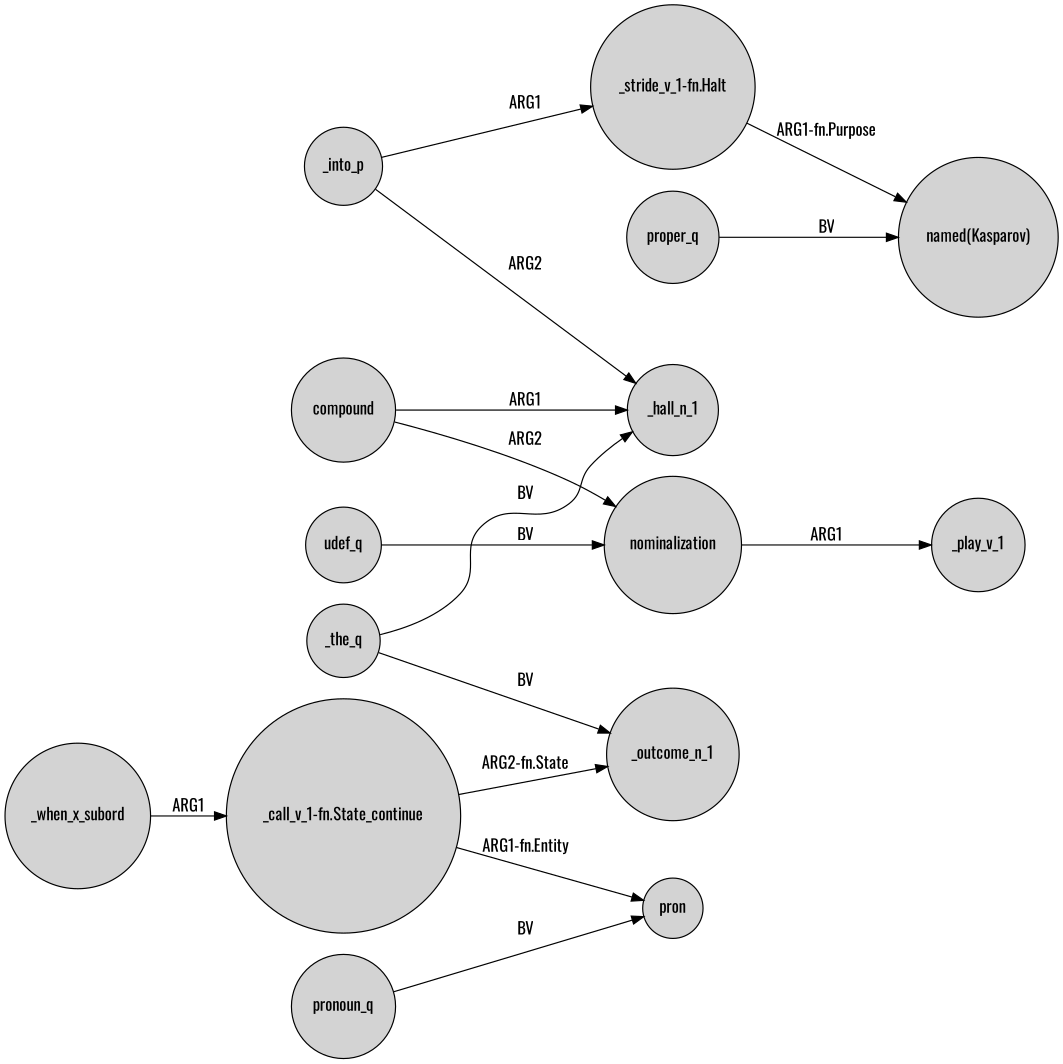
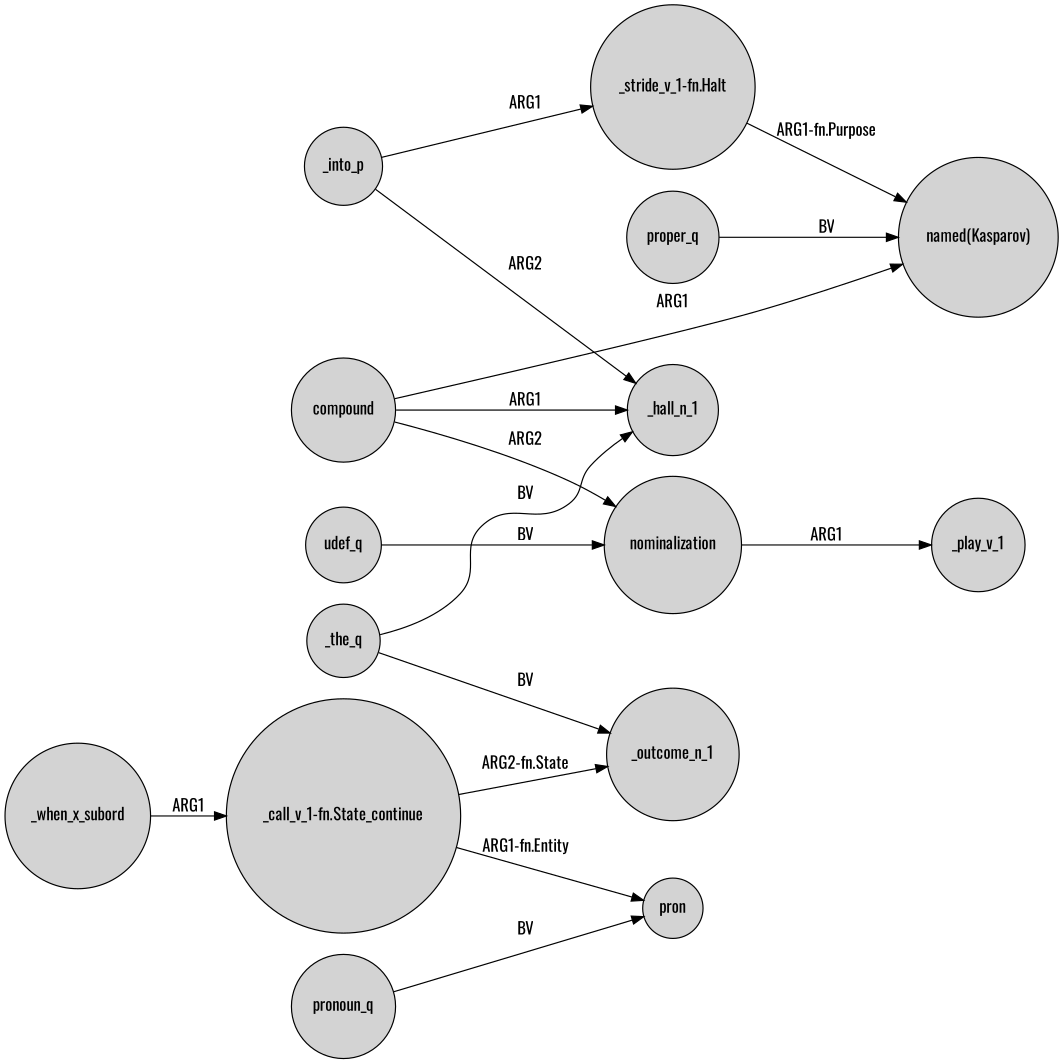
none -> (645, 340)
